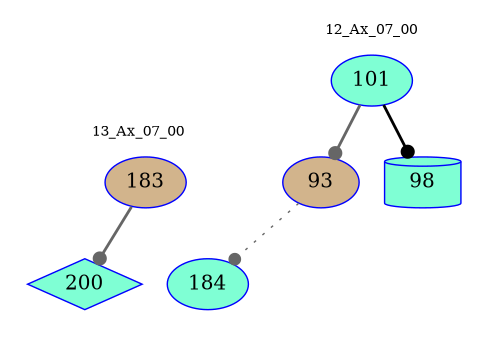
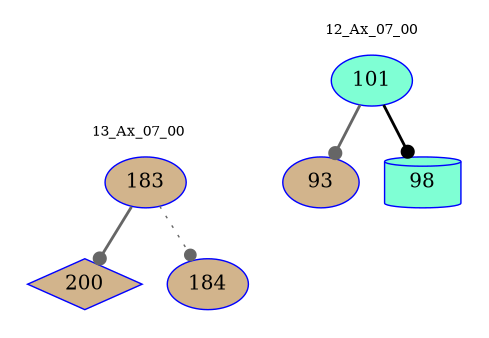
(269, 229) -> (173, 228)
(85, 284) -> (85, 284)
(208, 284) -> (208, 284)
